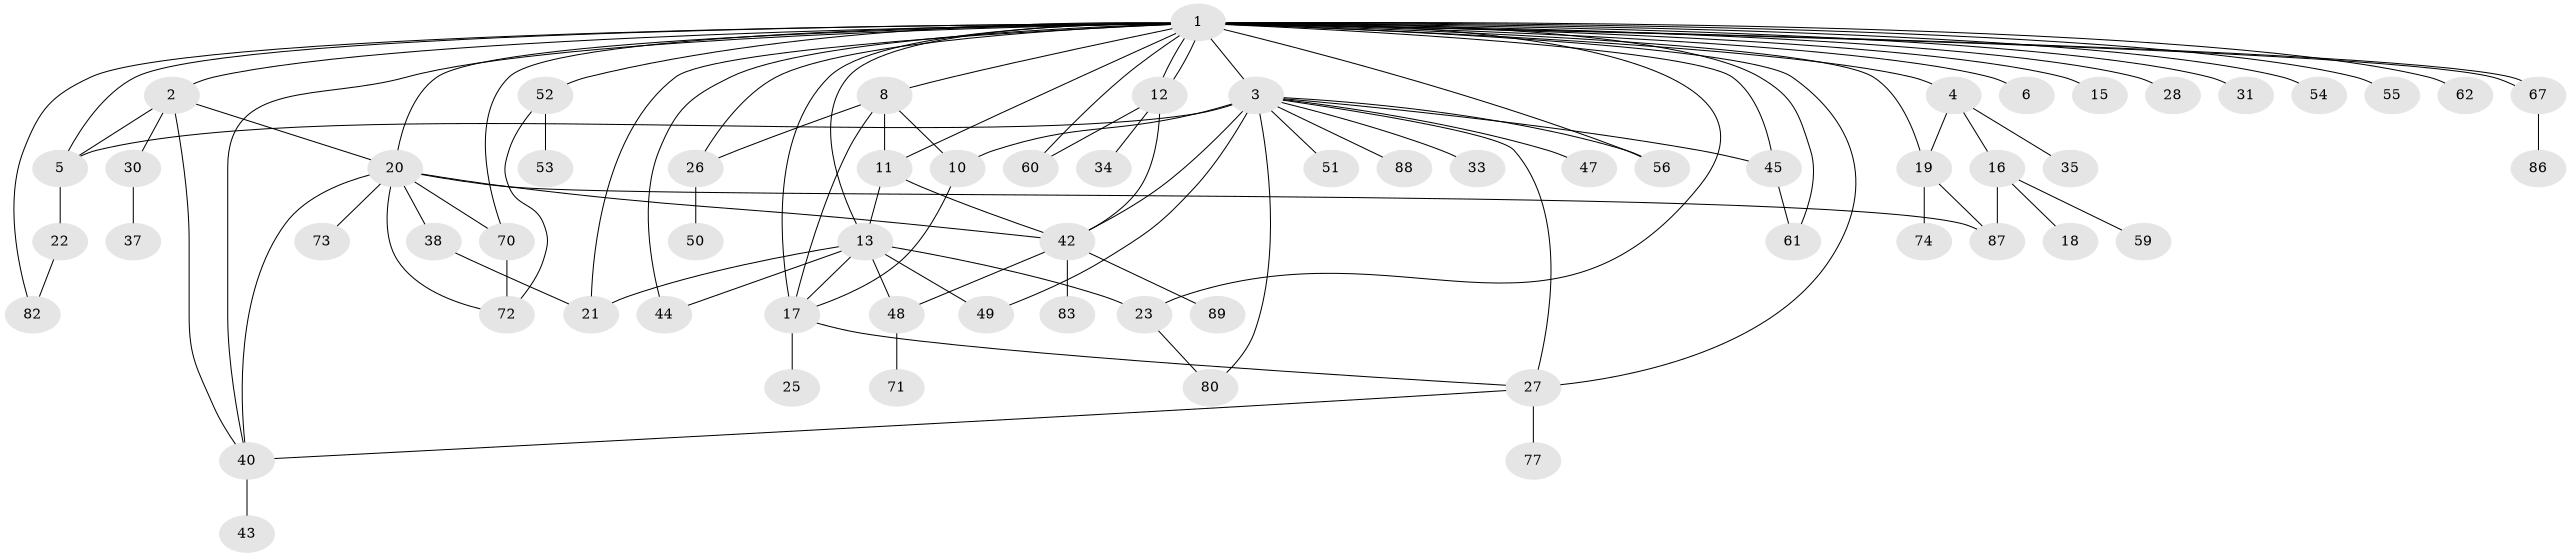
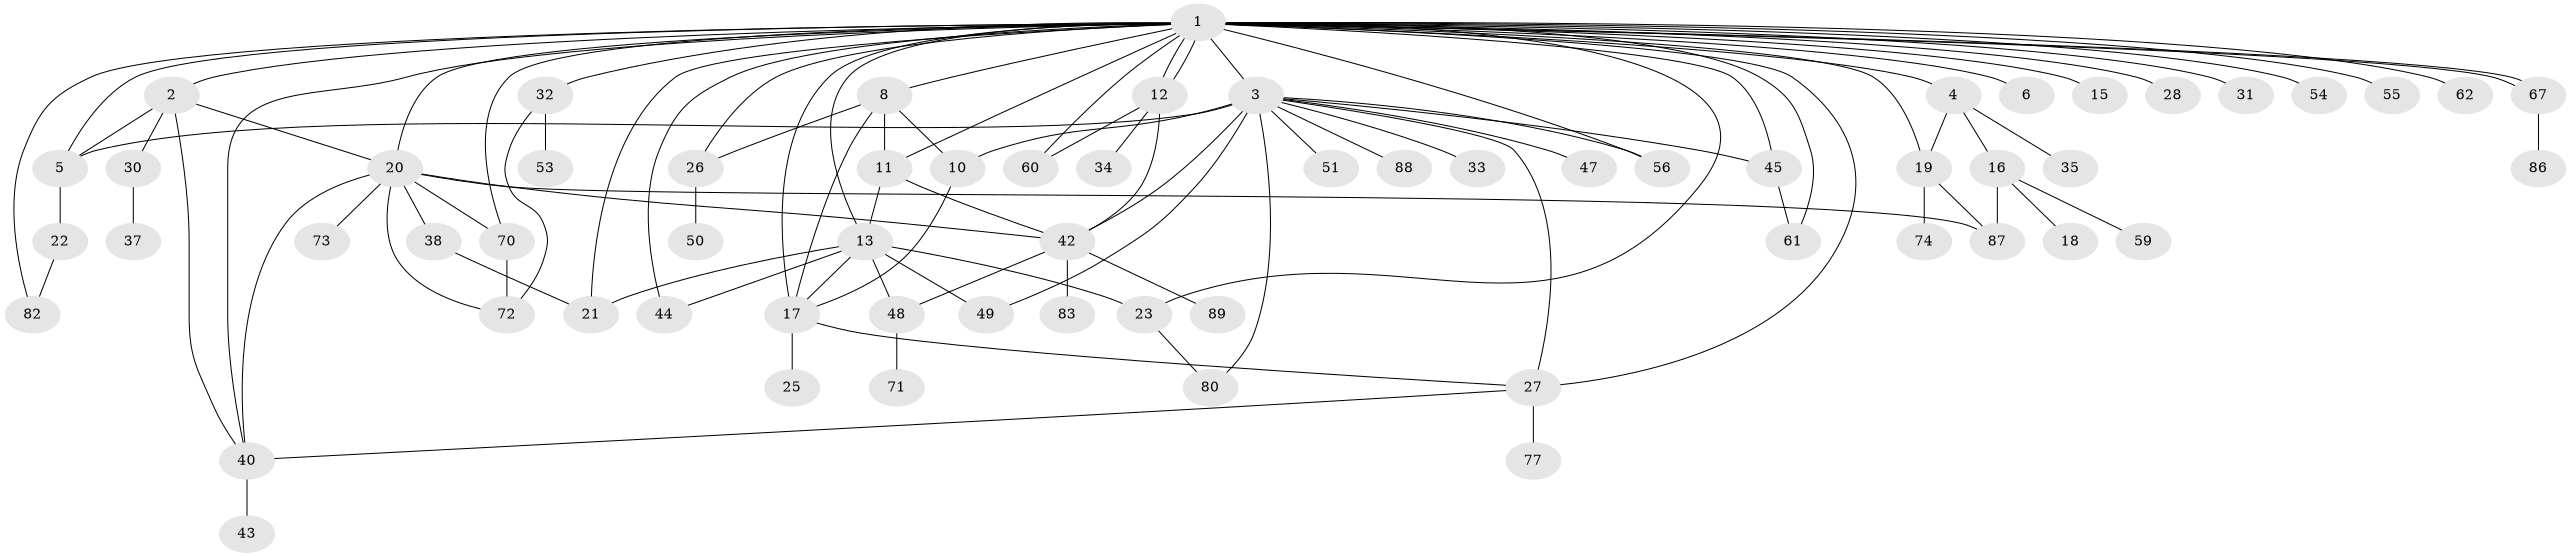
(545, 95) -> (545, 95)
